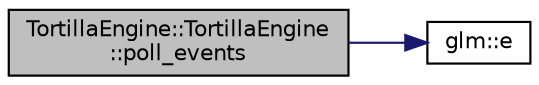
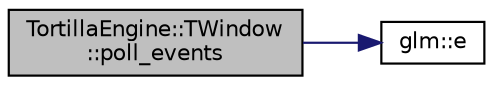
(179, 43) -> (156, 43)
